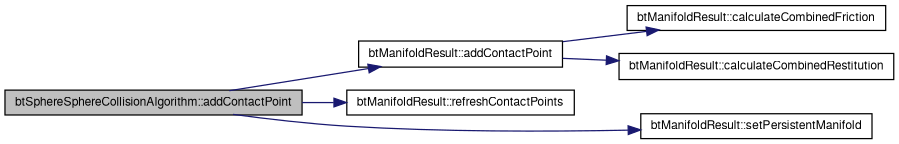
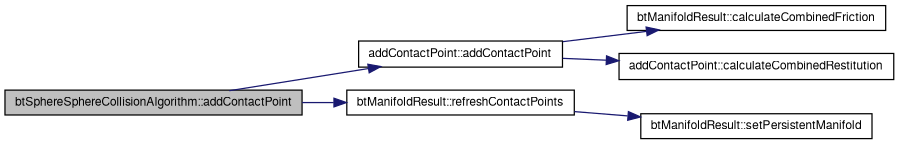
(461, 54) -> (461, 54)
(756, 67) -> (756, 67)
(430, 130) -> (601, 114)
